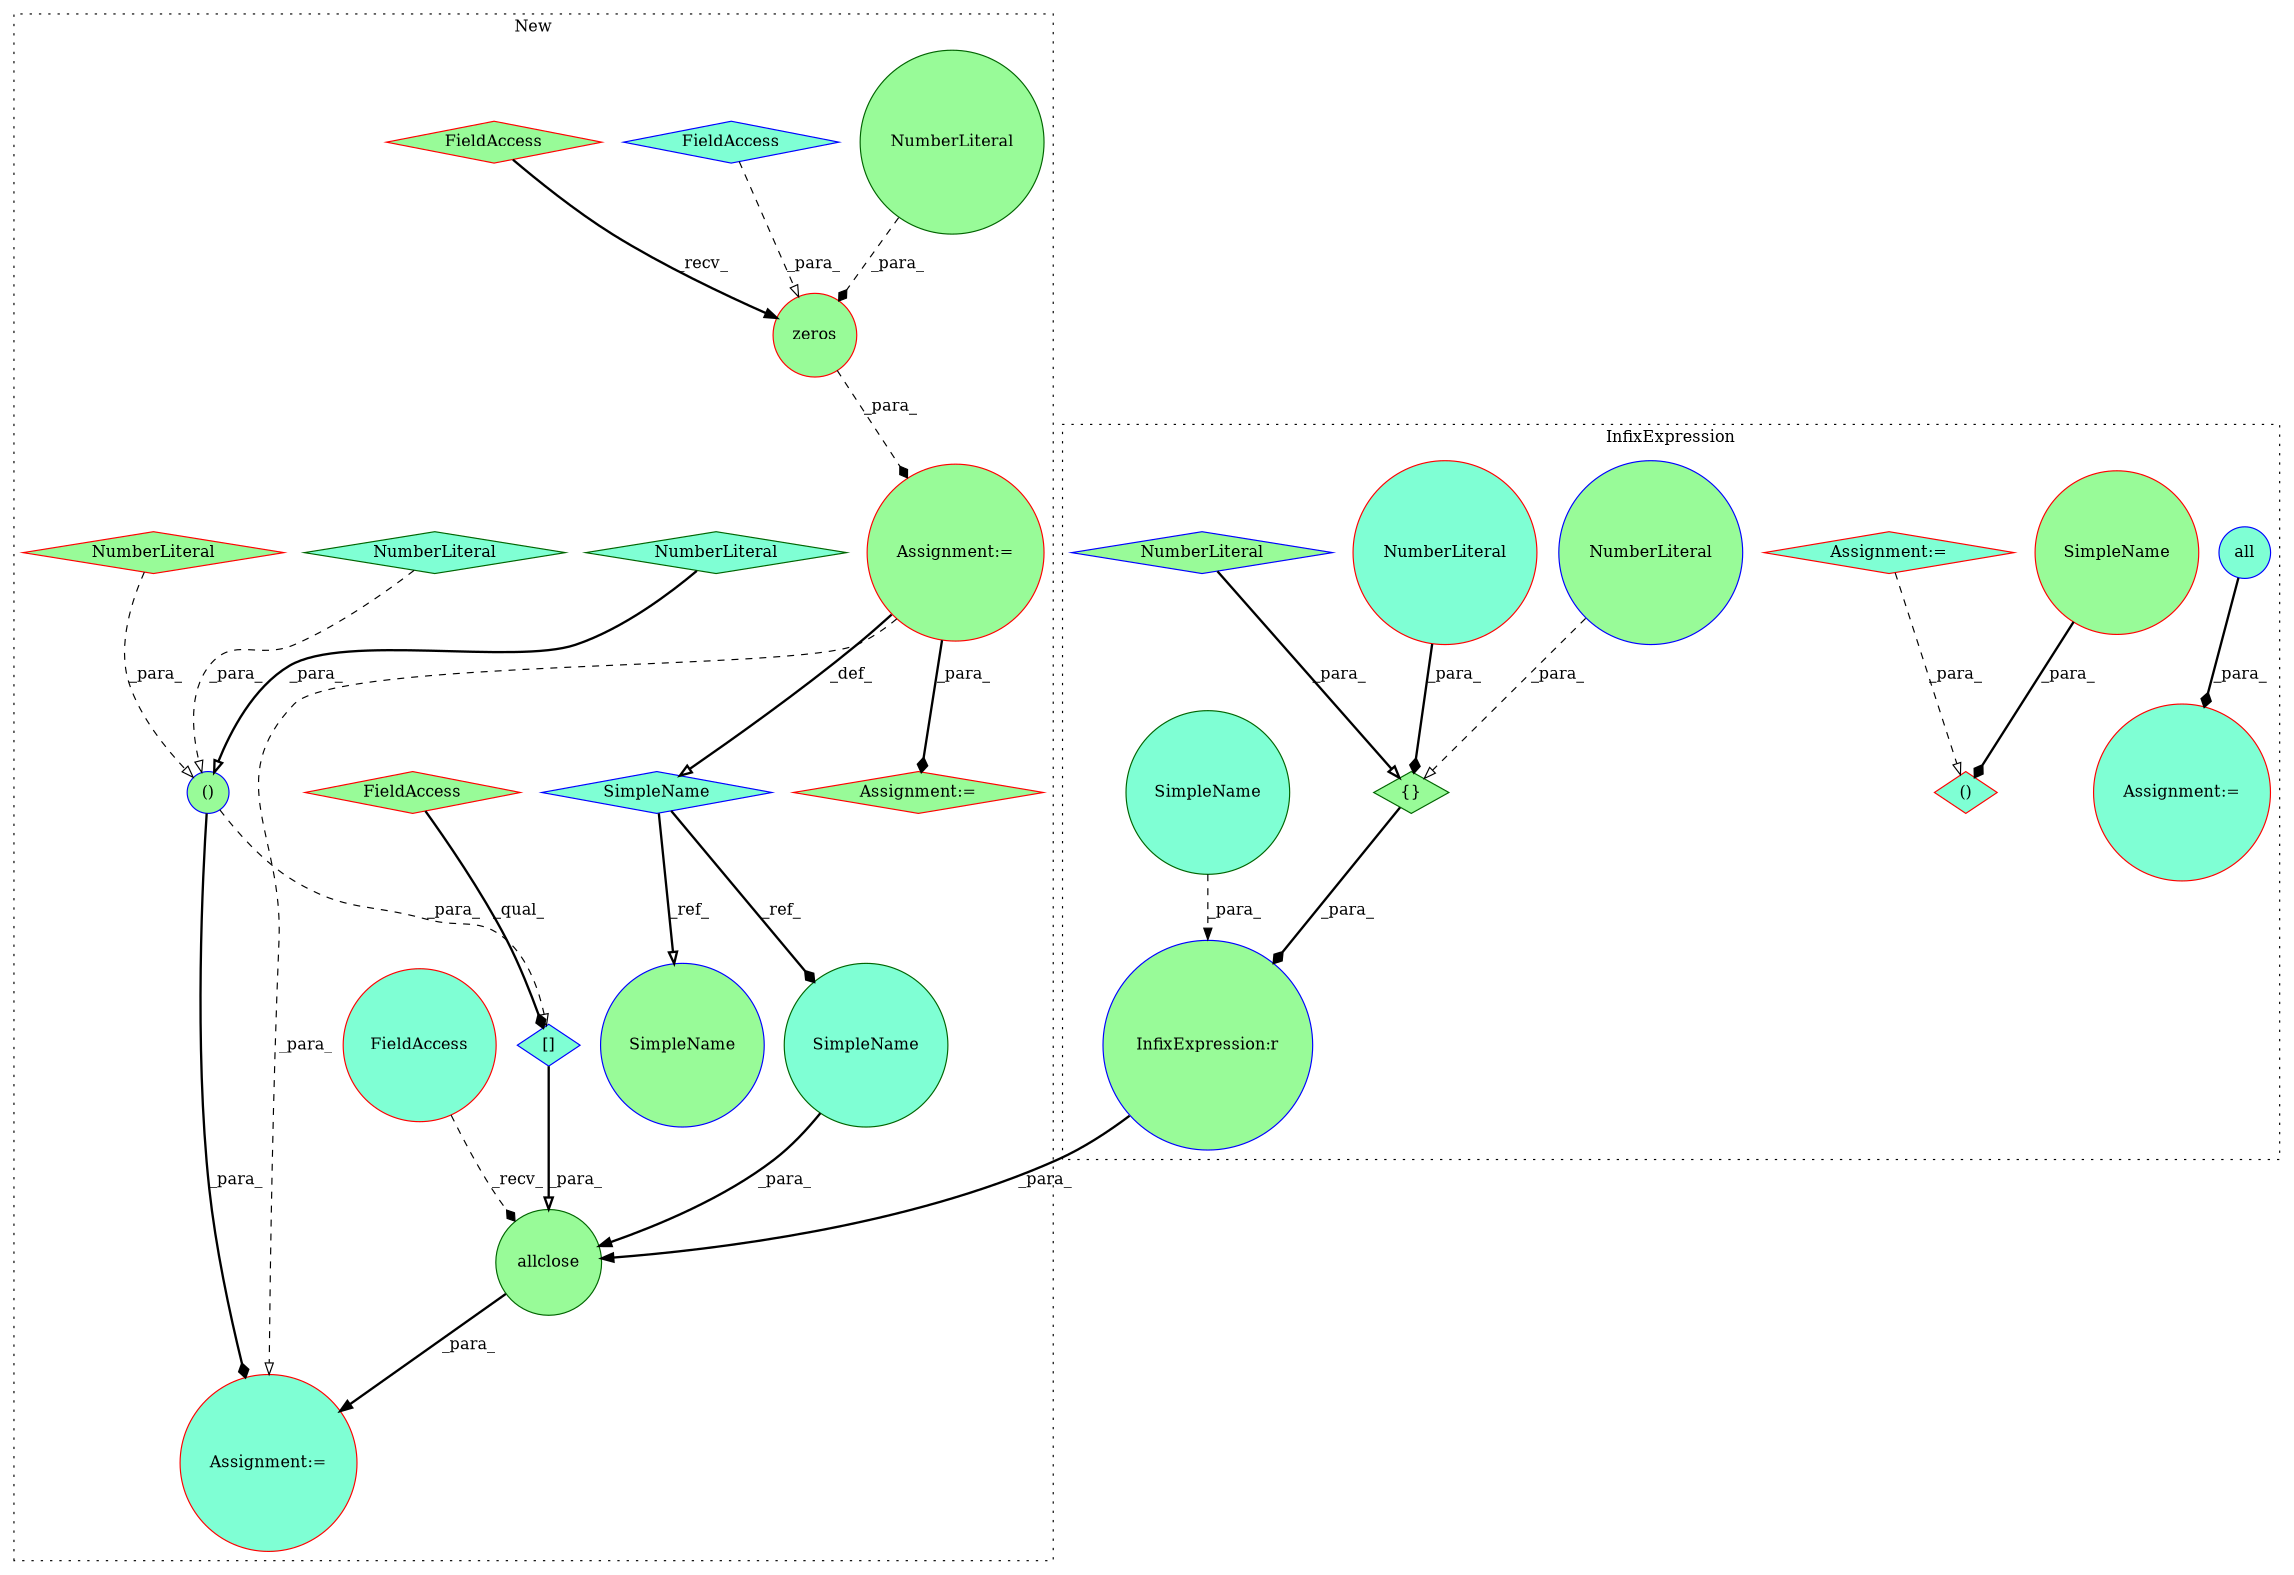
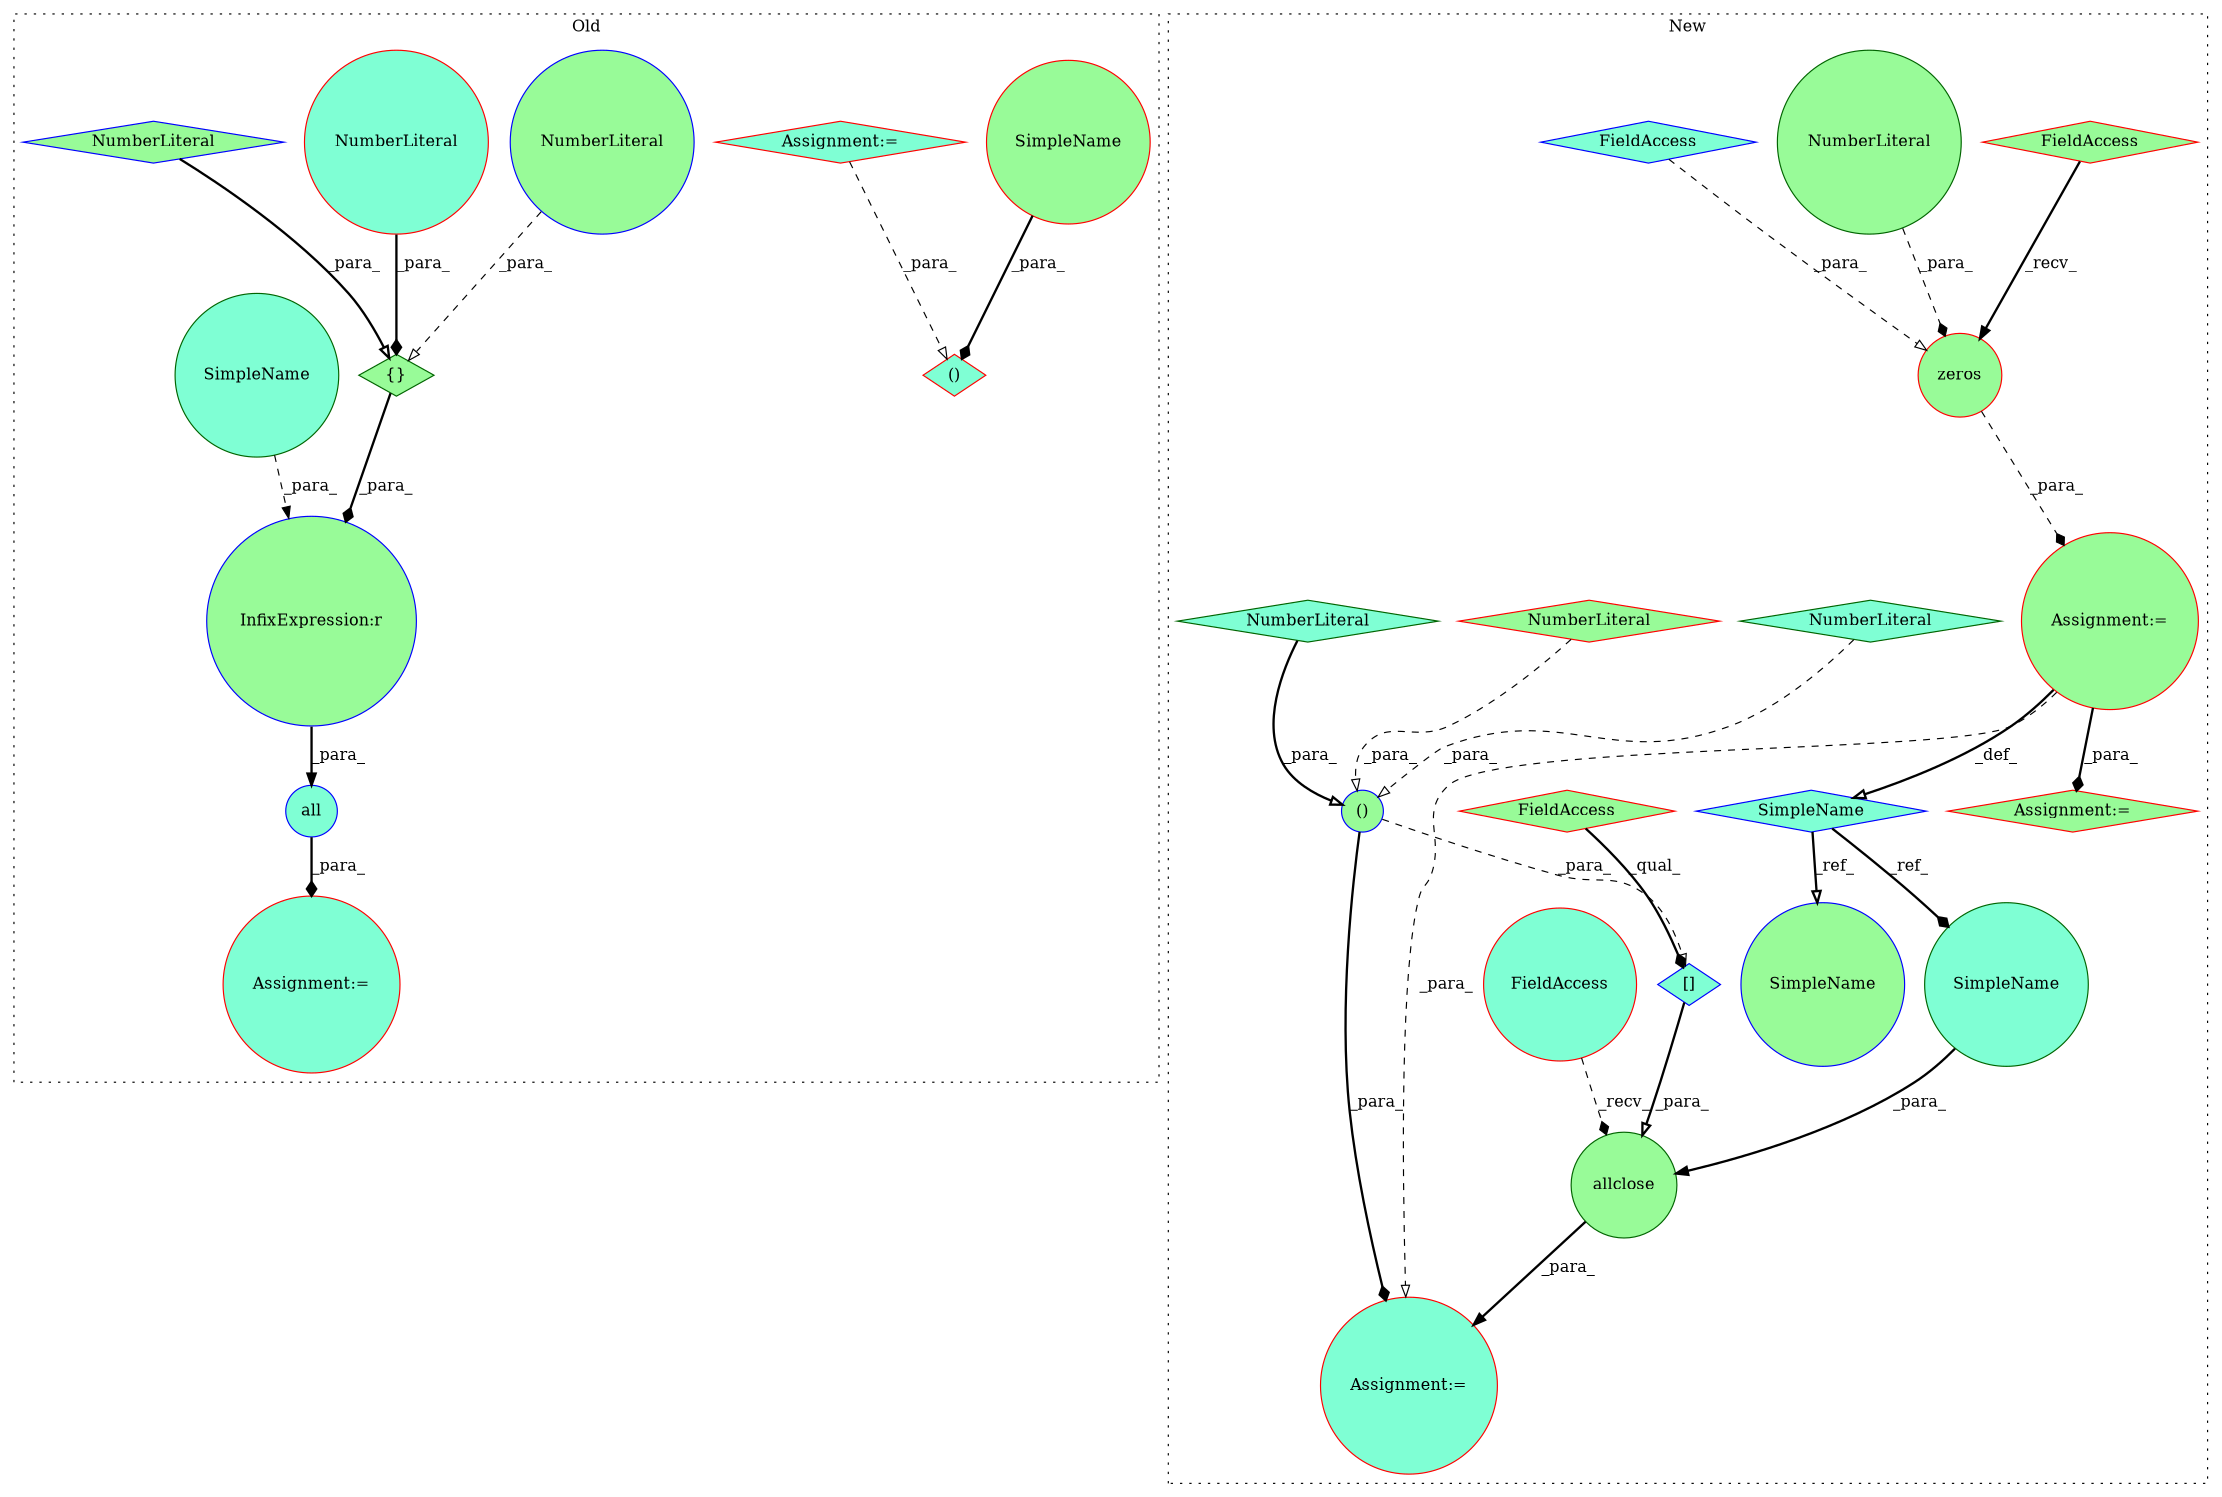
(1671, 438) -> (586, 27)
(881, 1217) -> (312, 750)
